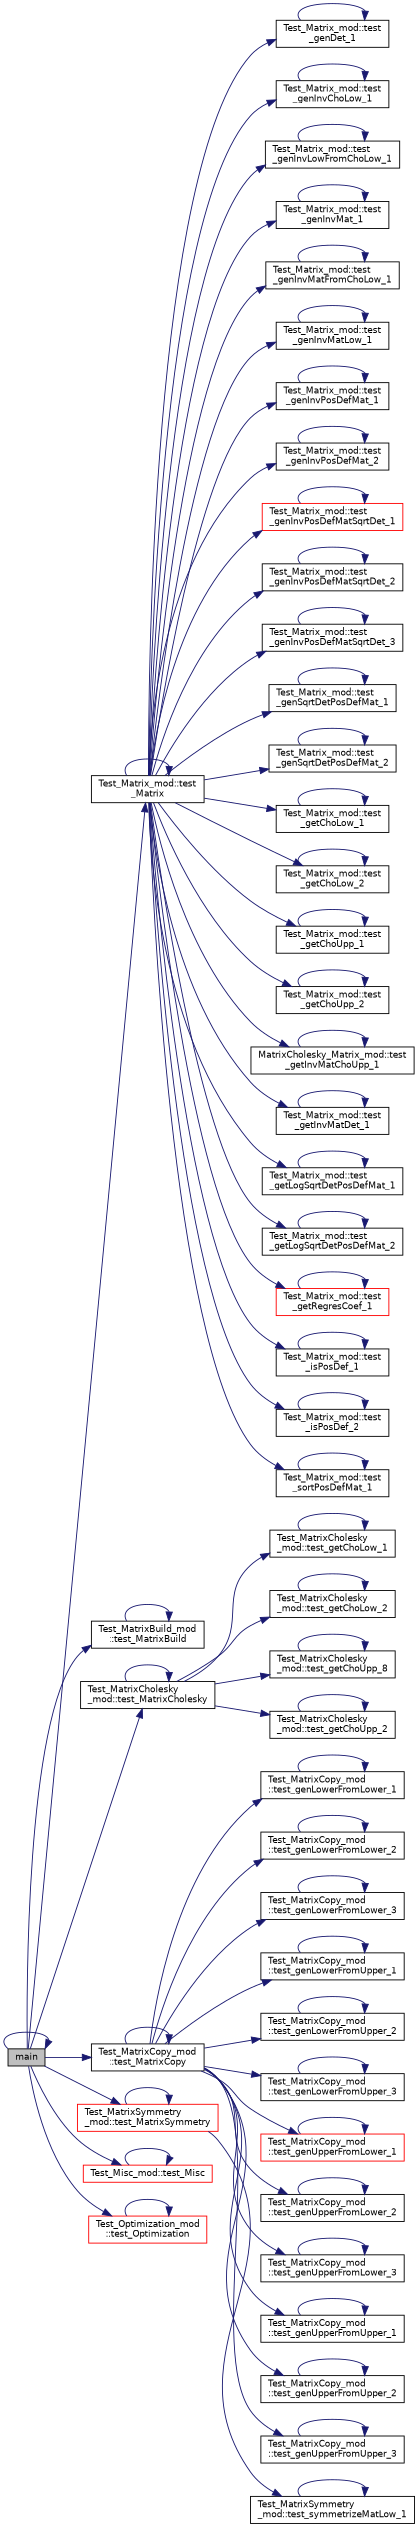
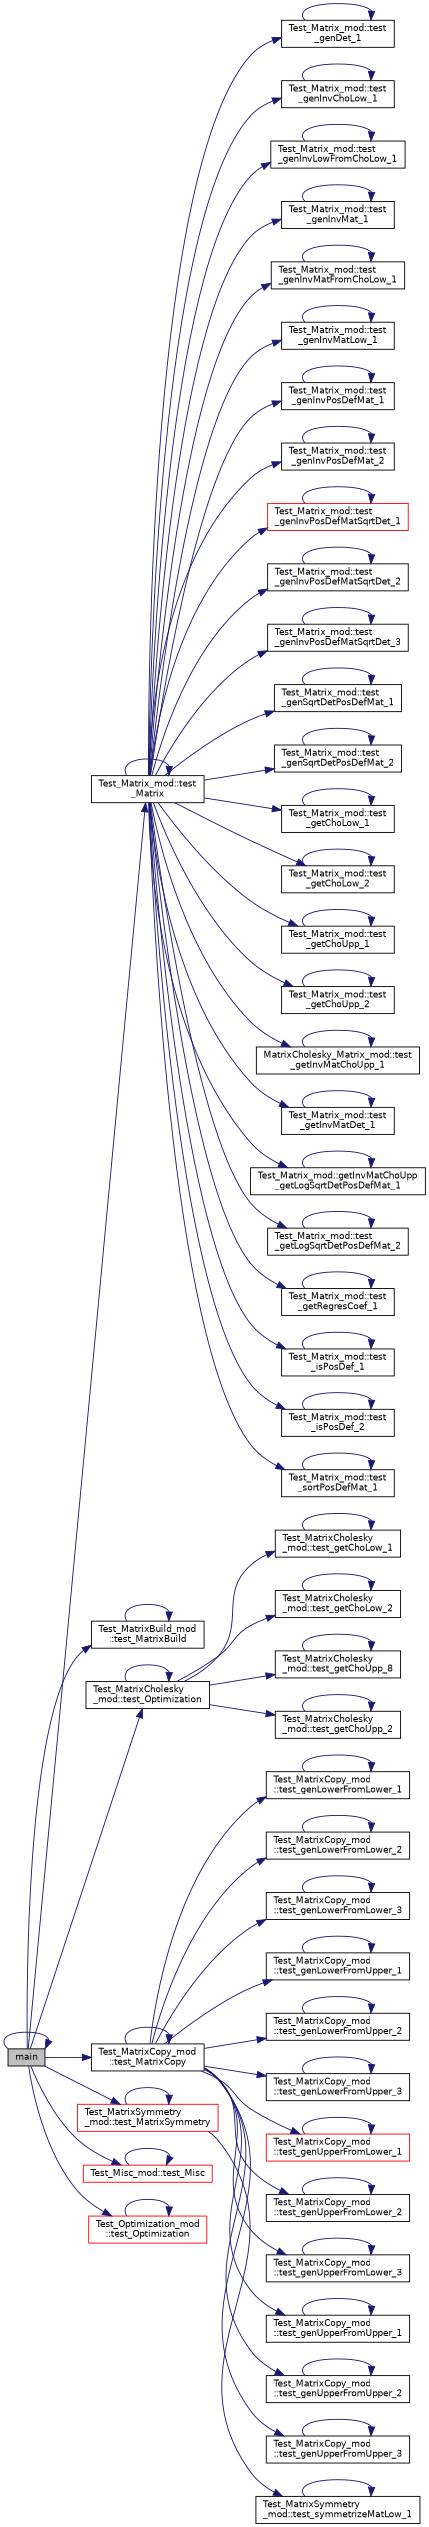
(333, 1181) -> (338, 1181)
(333, 1302) -> (338, 1302)
(148, 1695) -> (148, 1695)
